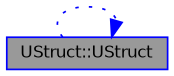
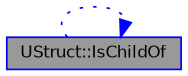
(87, 53) -> (94, 53)
